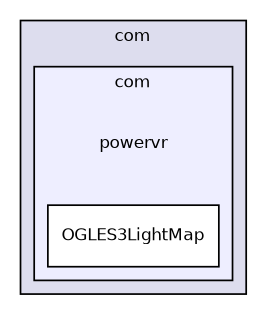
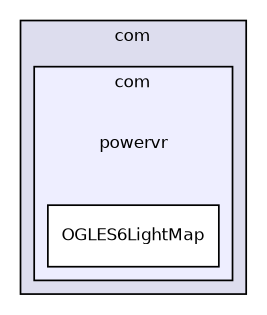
(133, 236) -> (133, 236)
